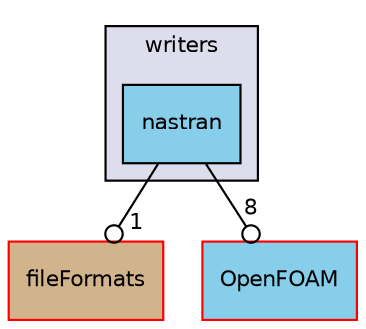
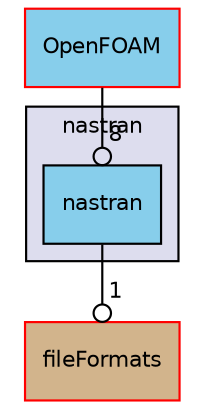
(182, 47) -> (102, 127)
(226, 195) -> (102, 121)
